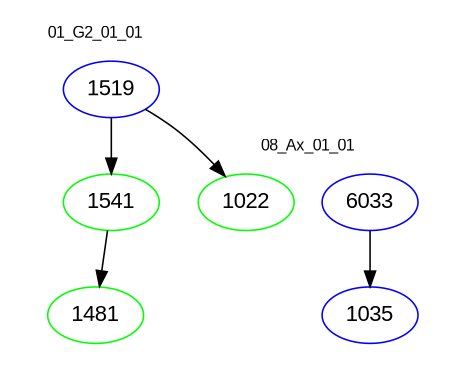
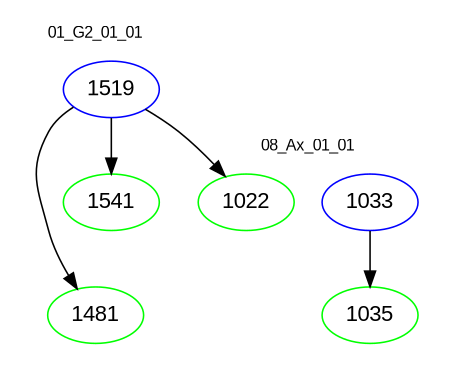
(370, 202) -> (370, 202)
(105, 251) -> (38, 188)
(370, 315) -> (370, 315)
